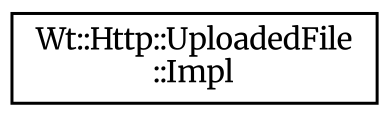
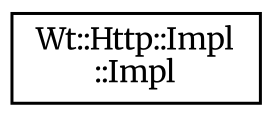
(195, 58) -> (136, 58)
